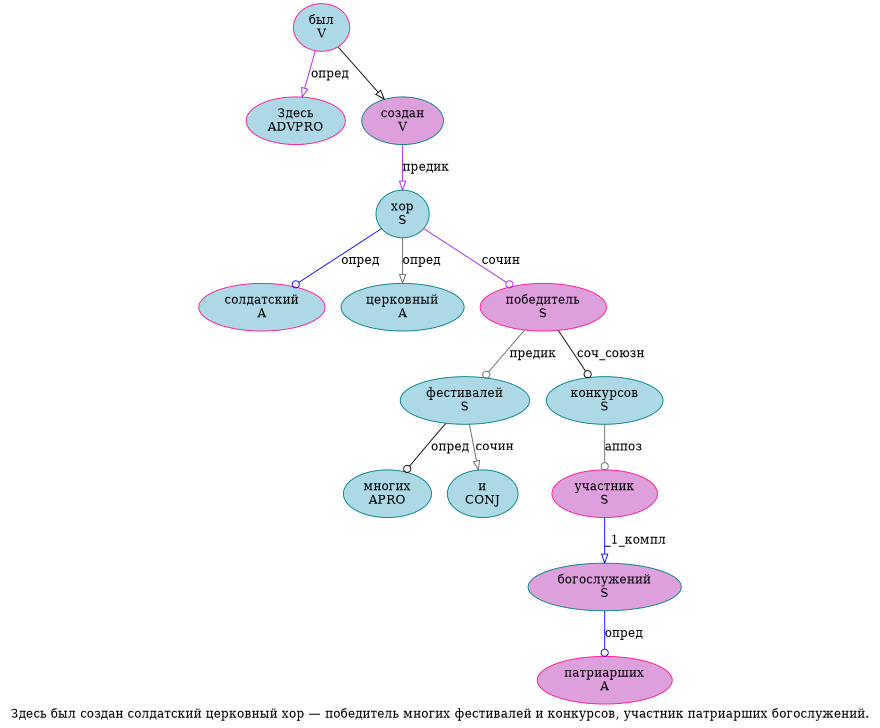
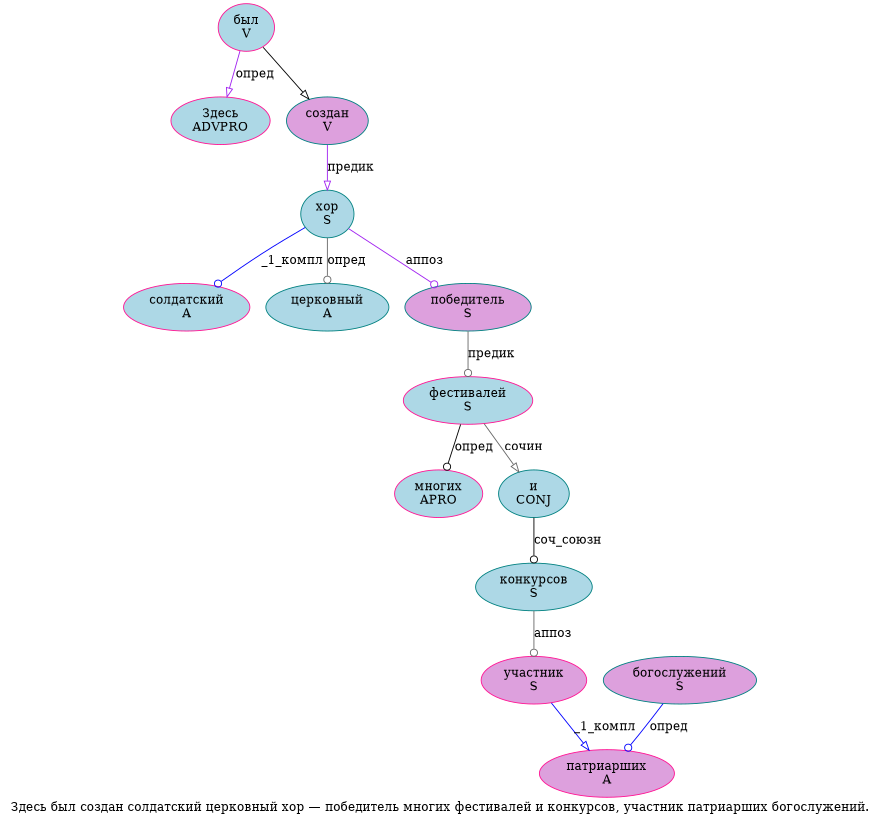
(403, 256) -> (327, 257)
(360, 261) -> (293, 261)
(501, 261) -> (425, 261)
(543, 307) -> (468, 307)
(572, 351) -> (534, 537)
(465, 400) -> (468, 400)
(387, 494) -> (439, 494)
(605, 536) -> (567, 723)
